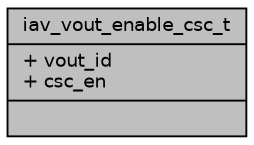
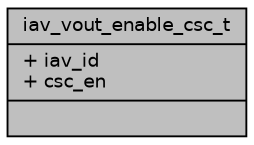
(68, 61) -> (61, 61)
